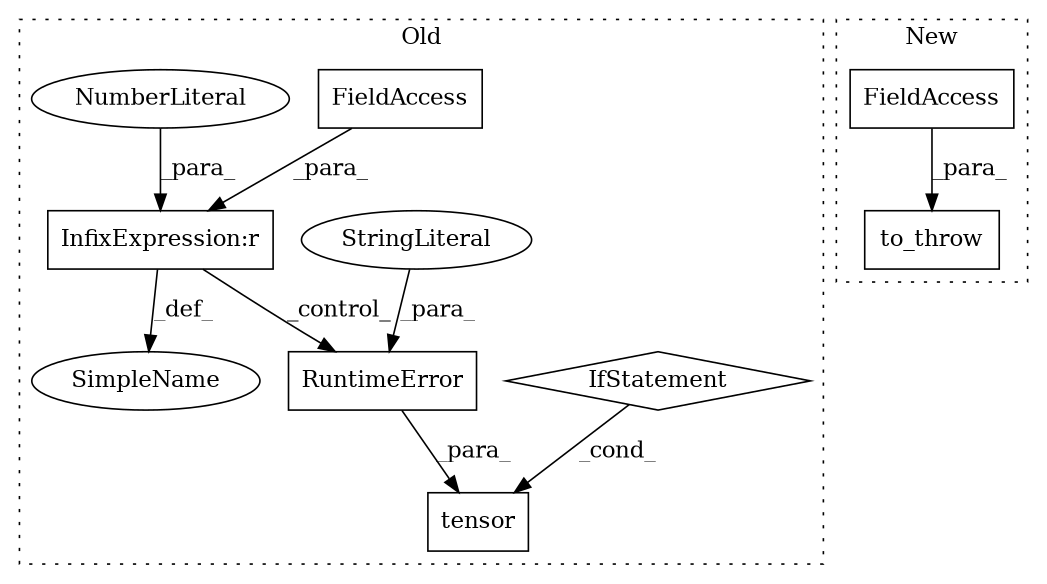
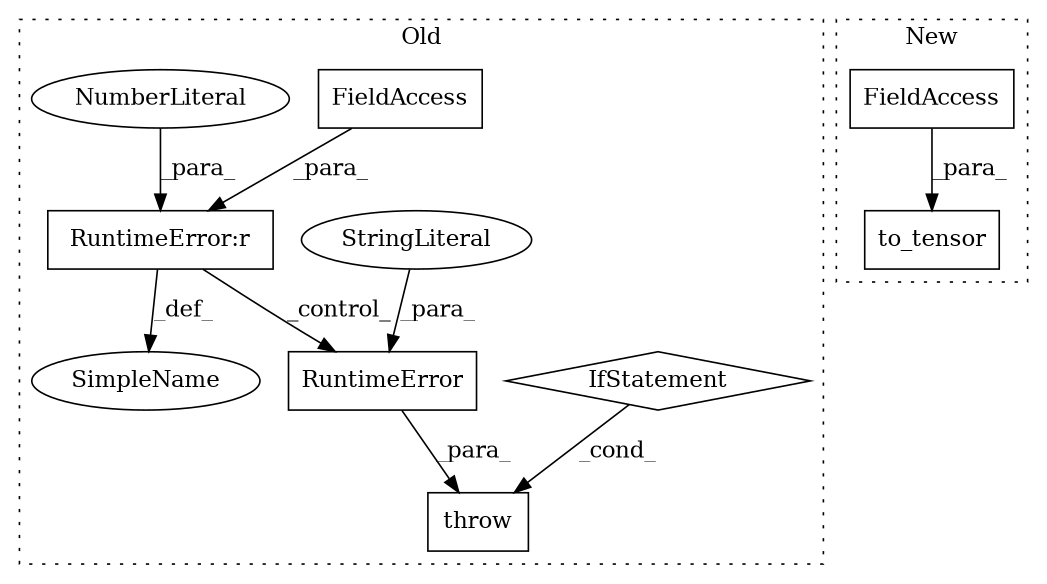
(160, 240) -> (160, 240)
(932, 240) -> (932, 240)
(478, 522) -> (478, 522)
